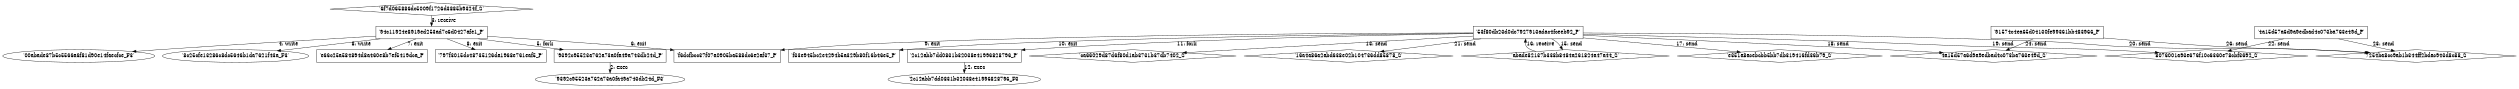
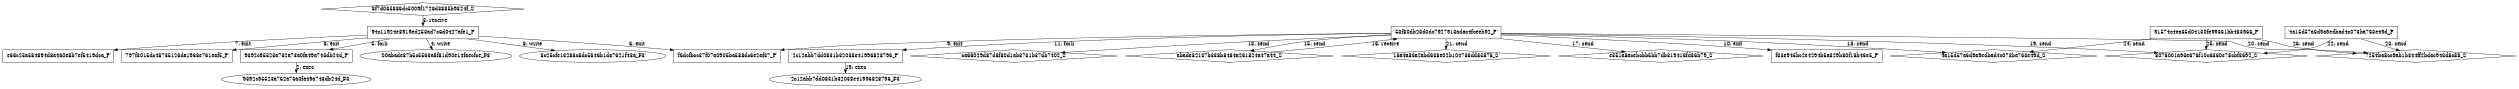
none -> (2206, 43)
(975, 68) -> (856, 68)
